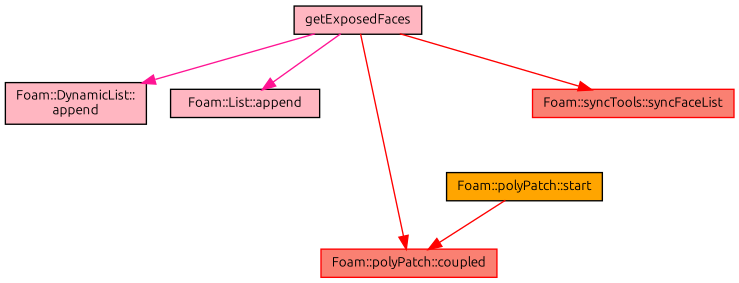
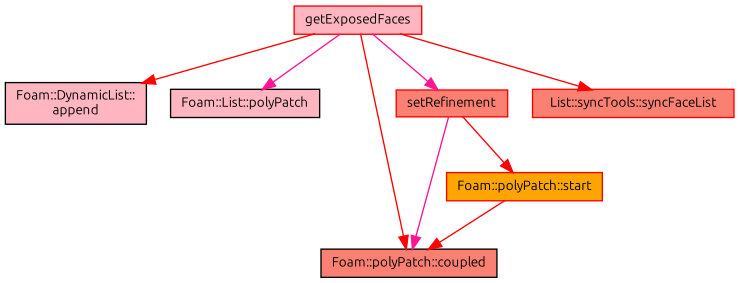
(358, 20) -> (358, 20)
(235, 57) -> (235, 57)
(245, 103) -> (245, 103)
none -> (452, 103)
(633, 103) -> (633, 103)
(524, 187) -> (524, 187)
(409, 263) -> (409, 263)
